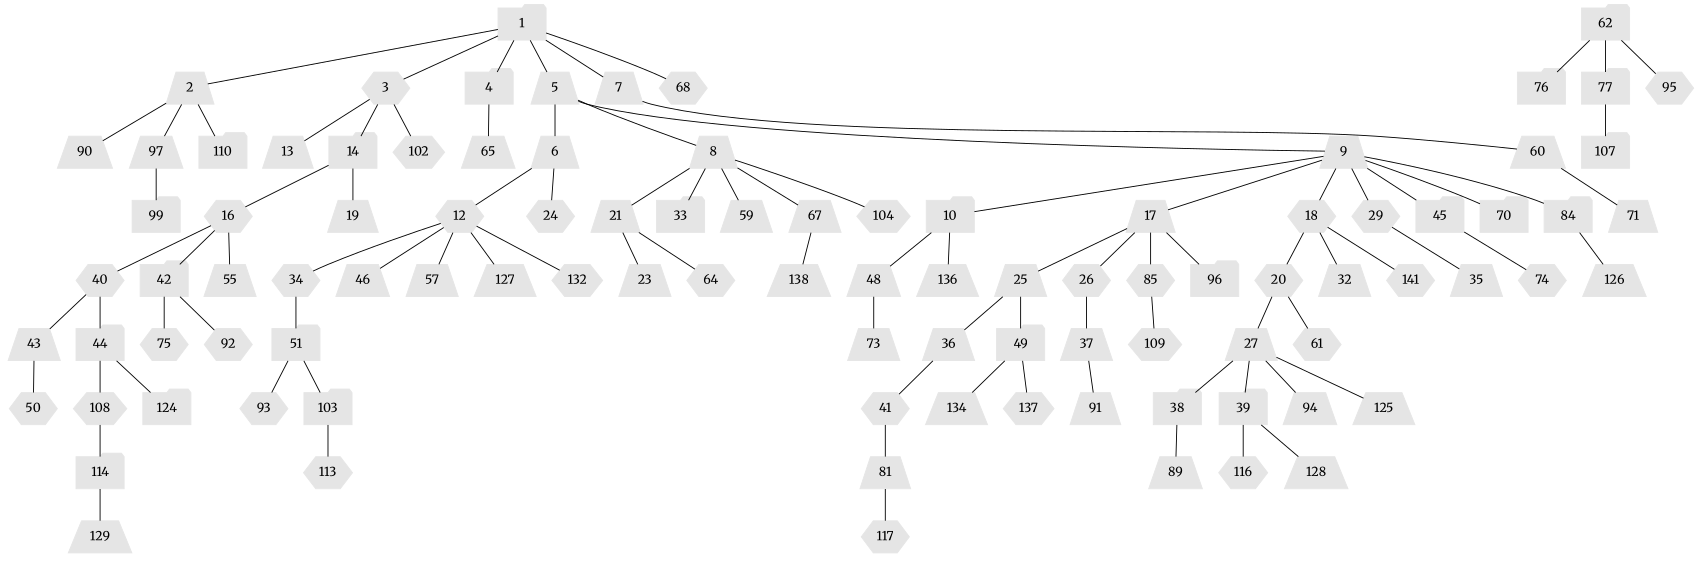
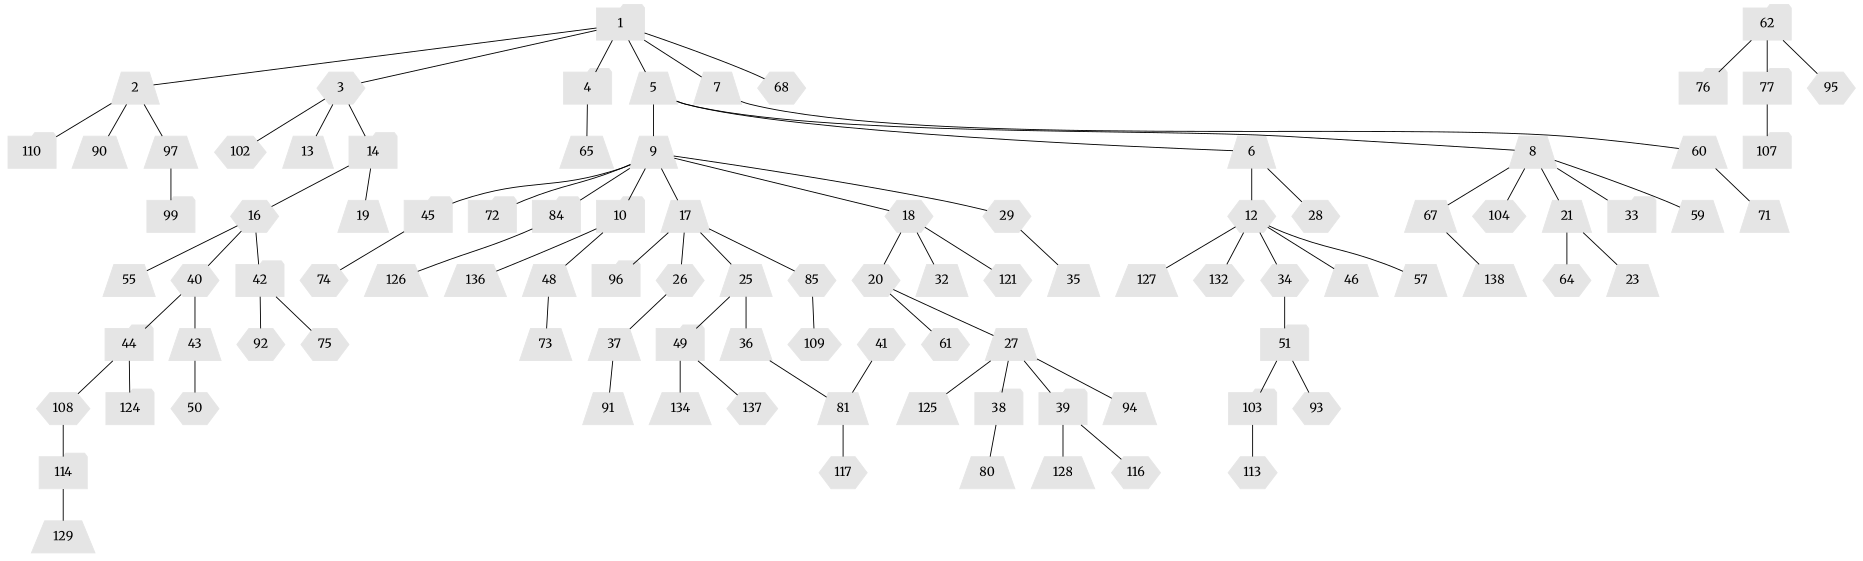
(551, 216) -> (1316, 216)
(1504, 216) -> (492, 216)
(1411, 280) -> (1008, 280)
(916, 378) -> (798, 379)
(1176, 473) -> (987, 473)
